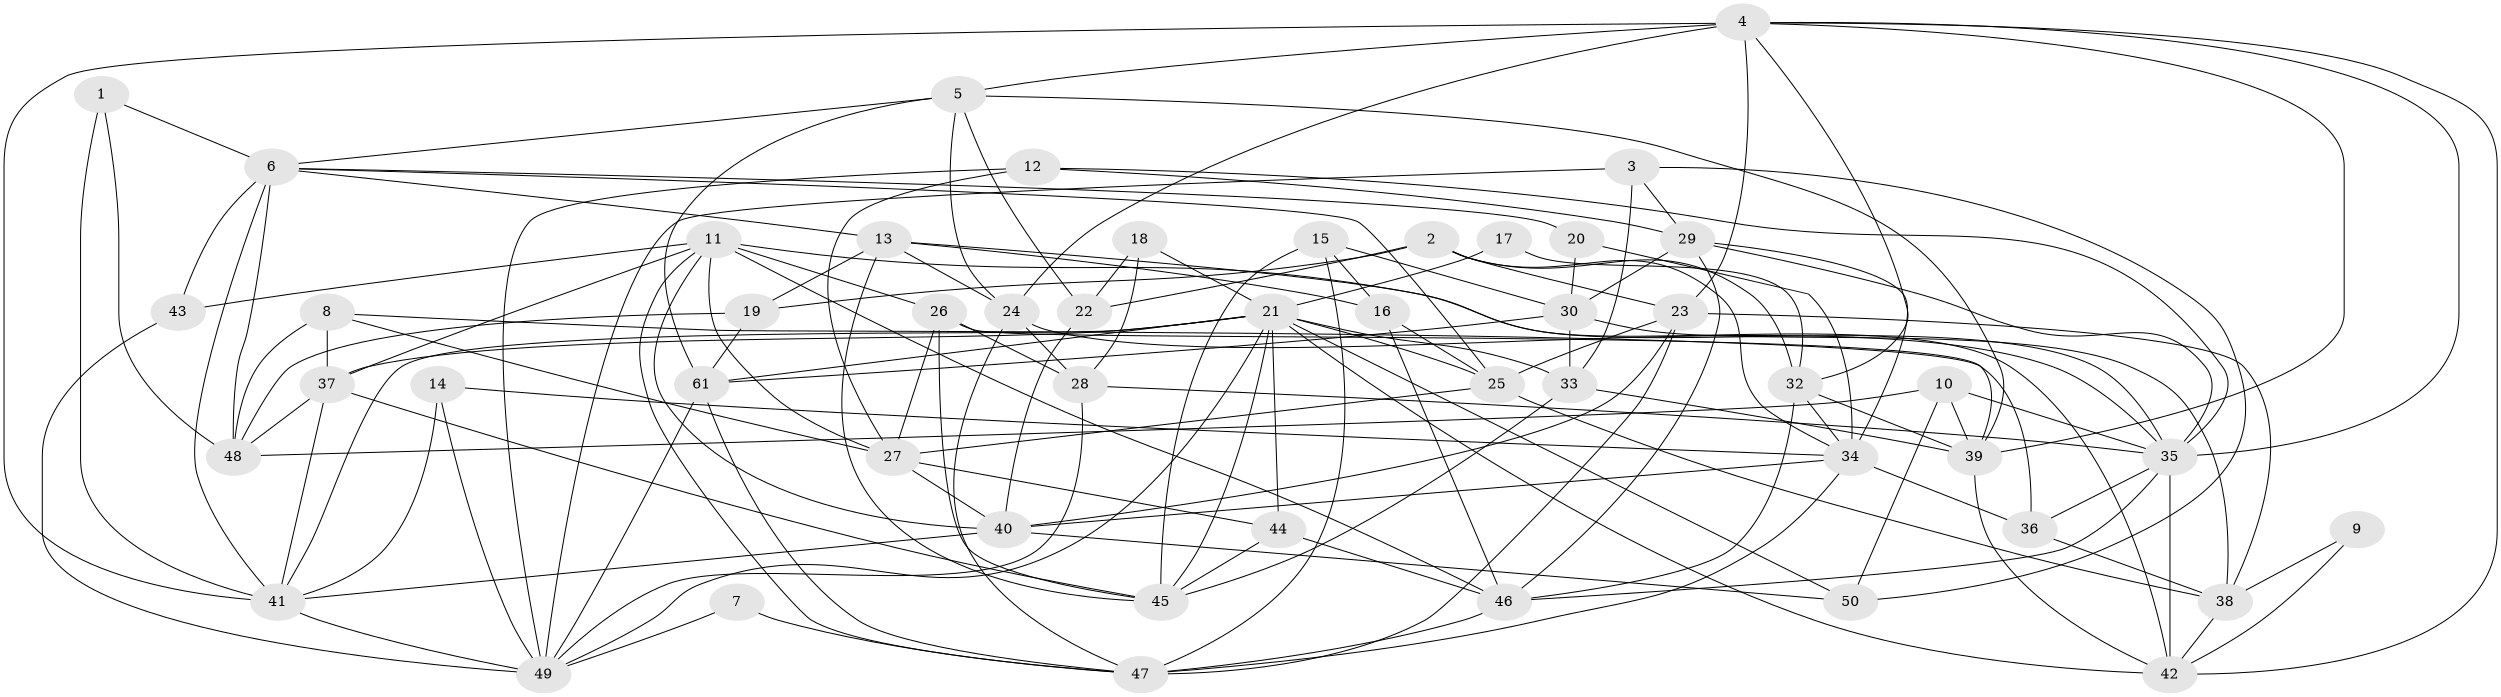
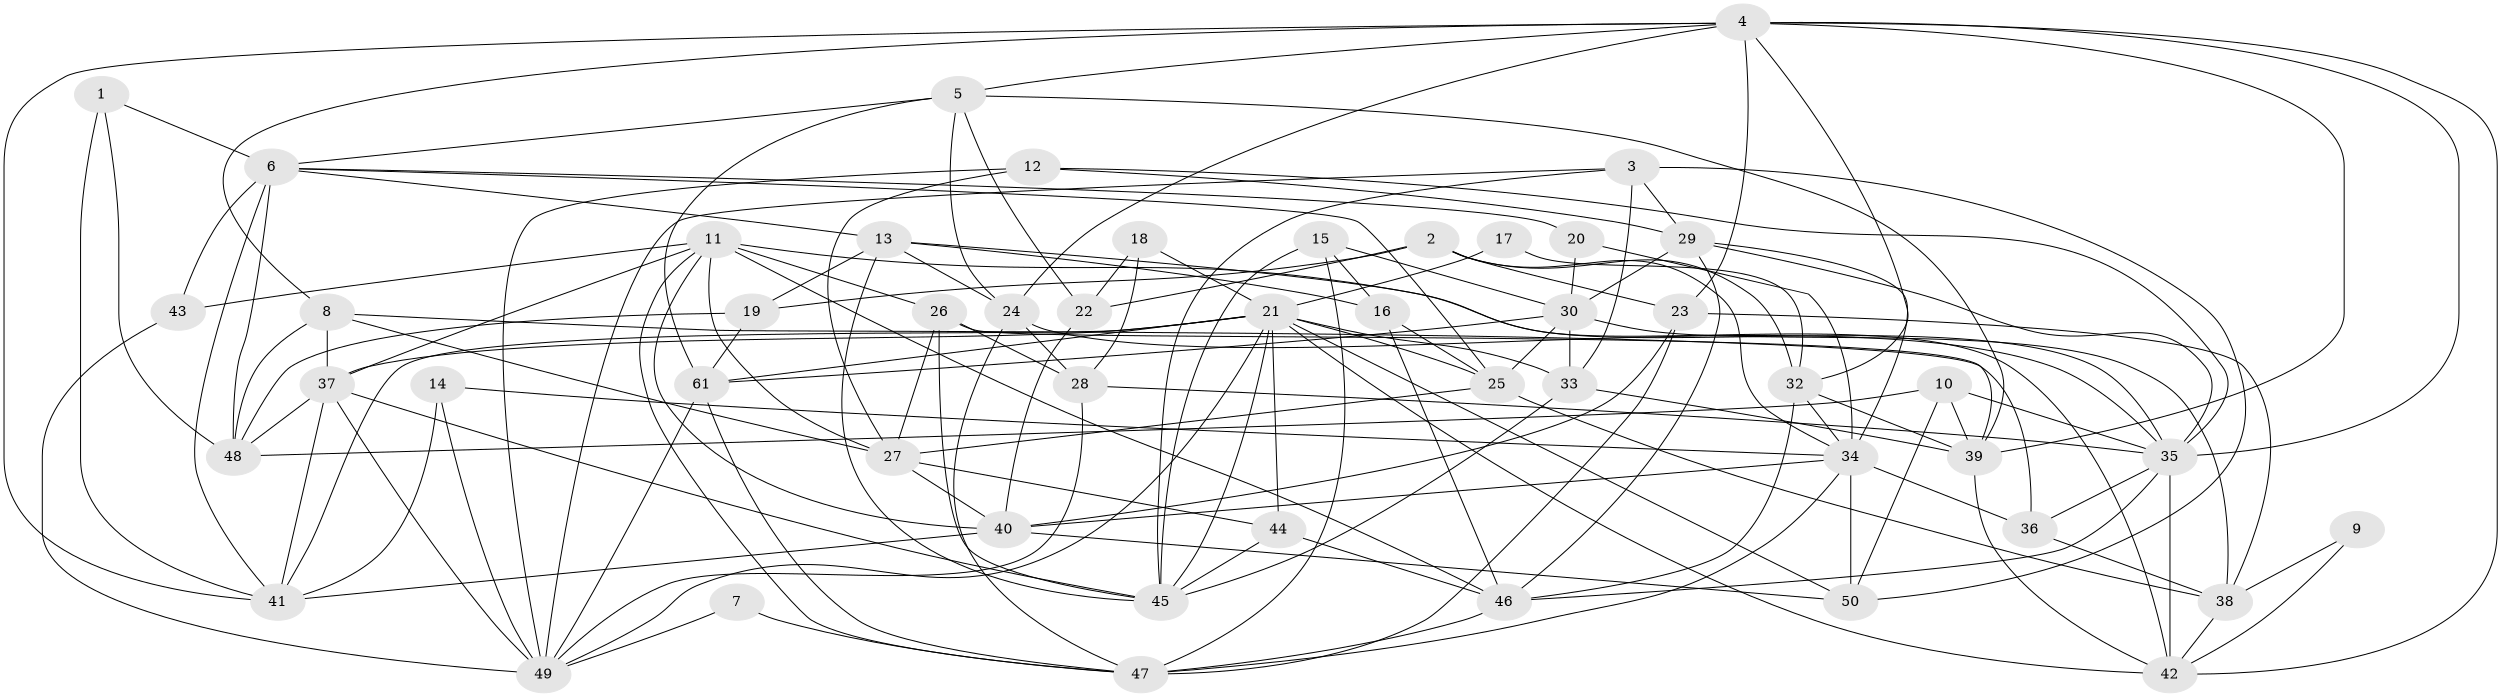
none -> (878, 48)
none -> (1248, 243)
(1584, 347) -> (1534, 348)
none -> (1851, 530)
(408, 645) -> (426, 535)
